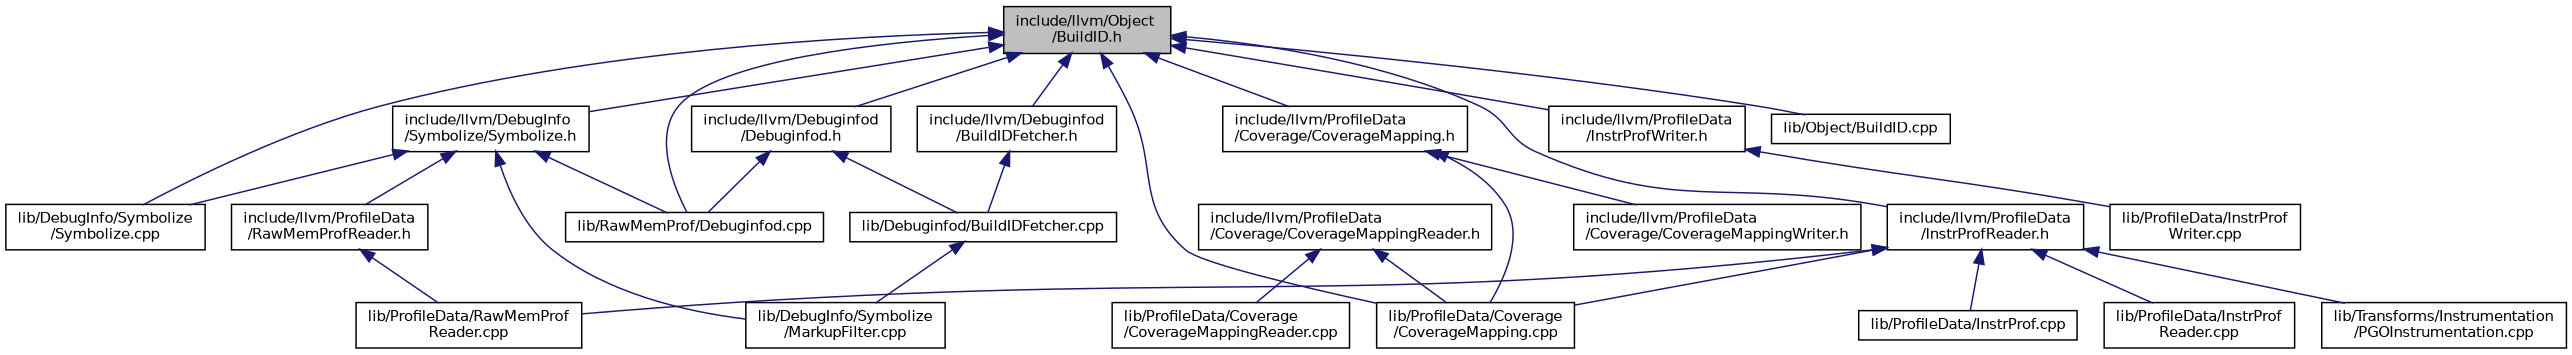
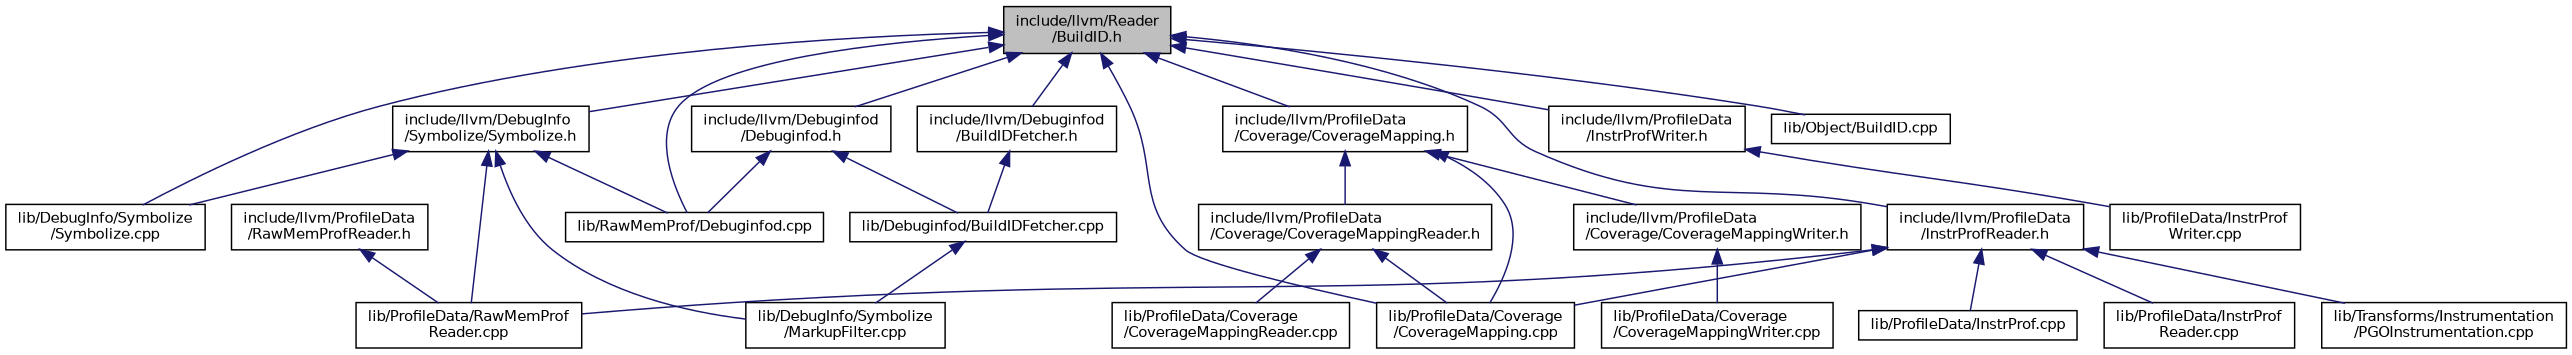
(1087, 30) -> (1087, 30)
(404, 182) -> (479, 235)
none -> (1345, 186)
none -> (1717, 325)
